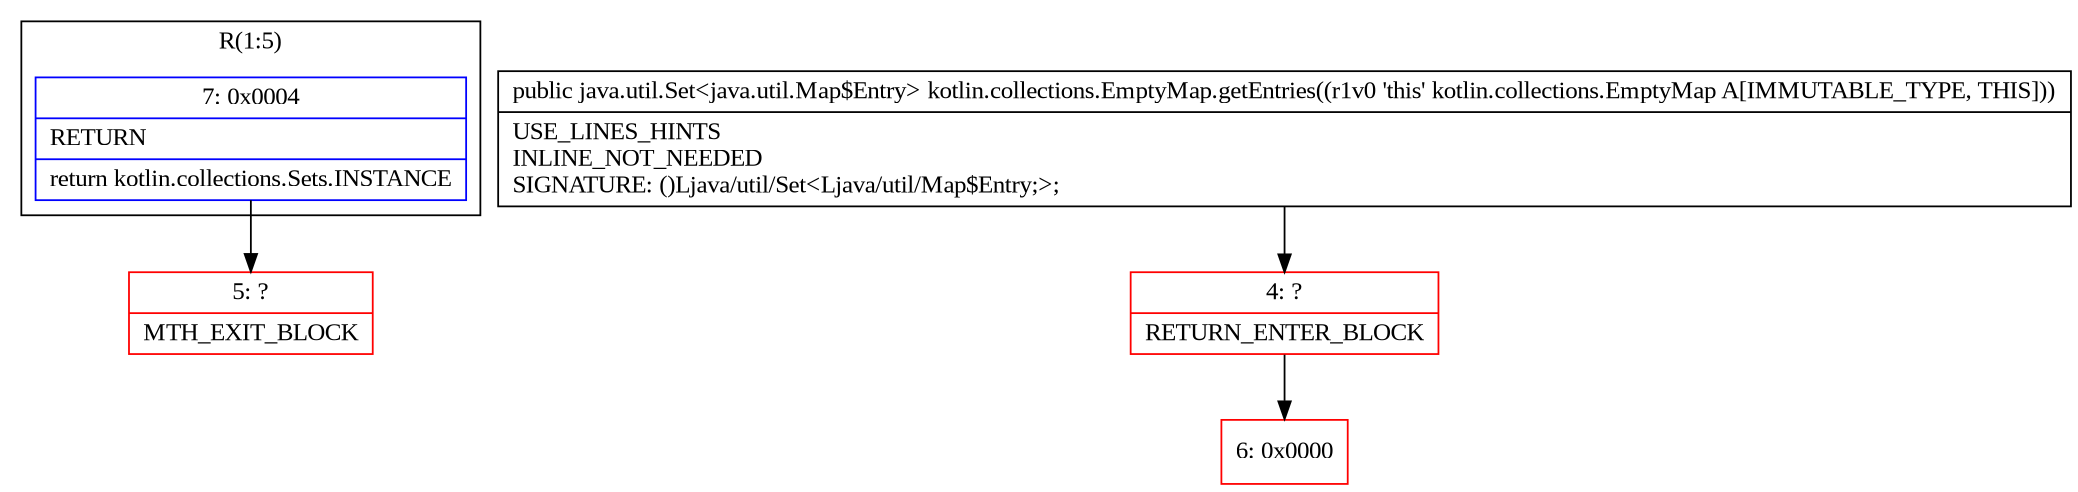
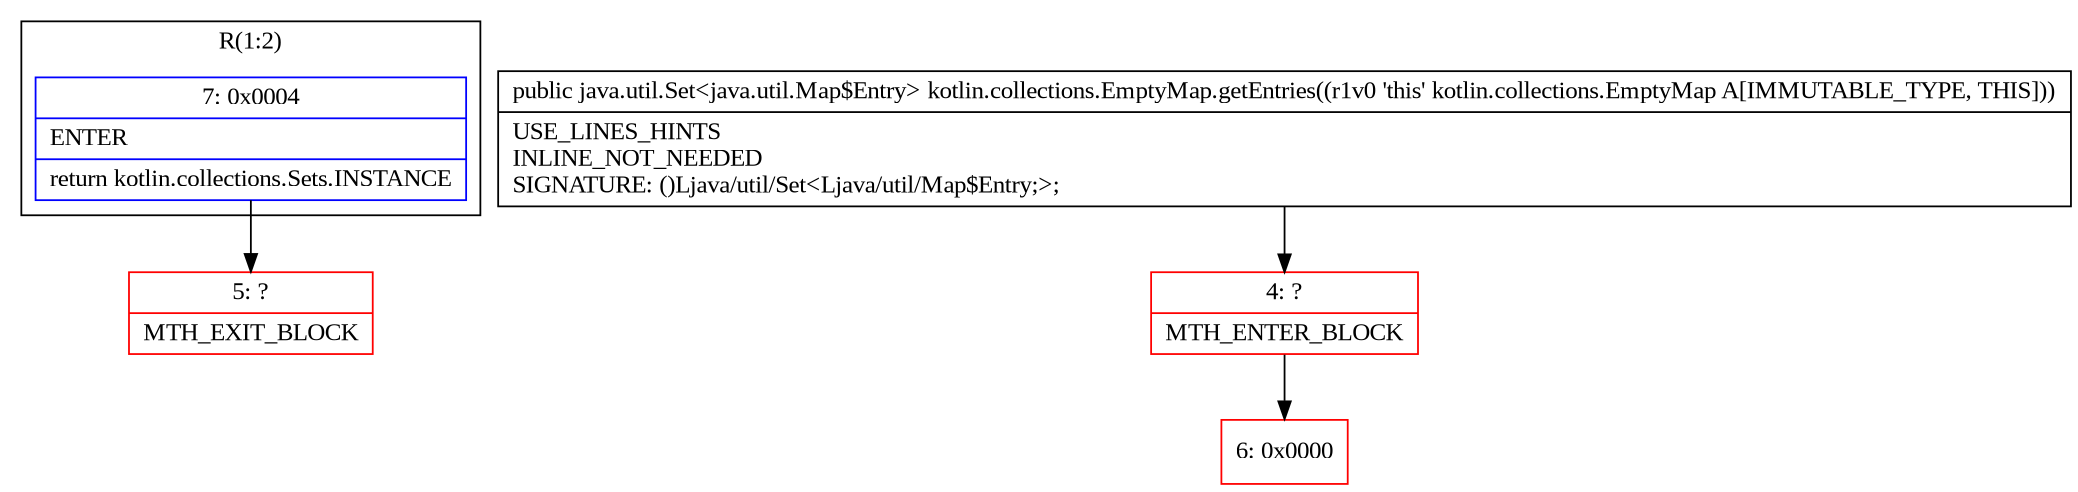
(251, 42) -> (251, 42)
(99, 138) -> (89, 138)
(1285, 333) -> (1285, 333)
